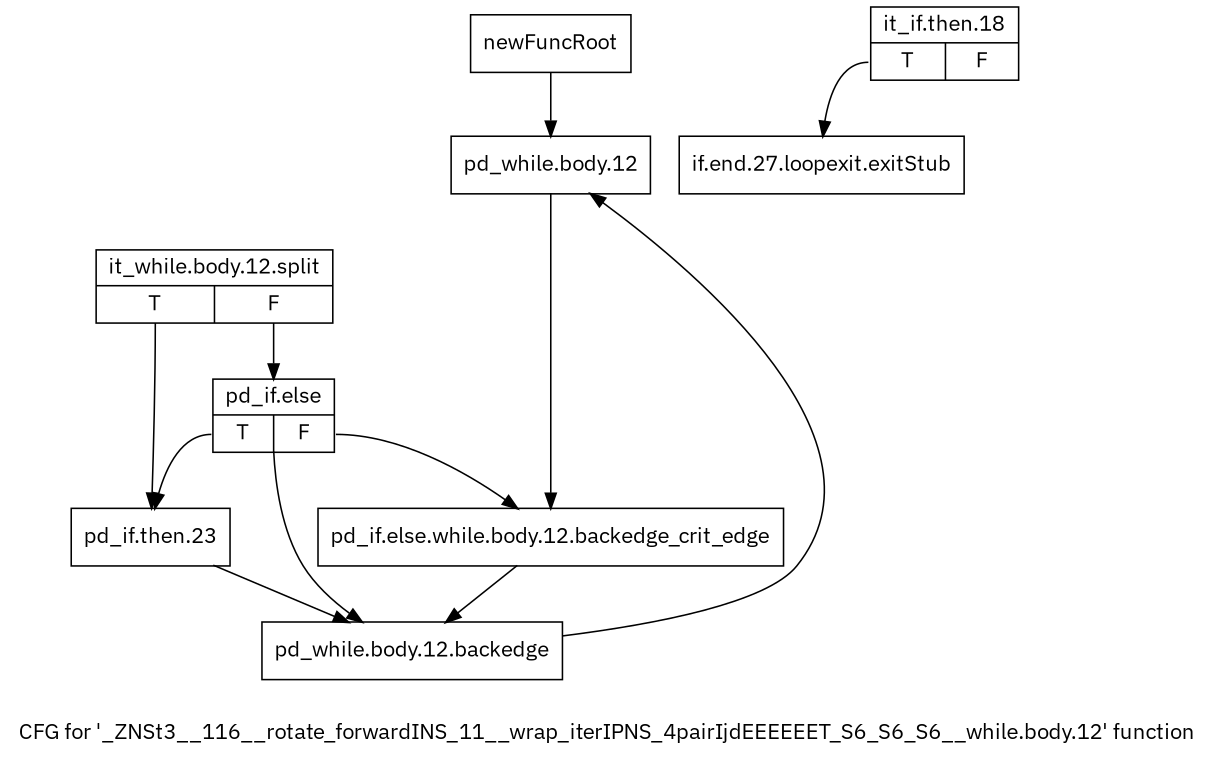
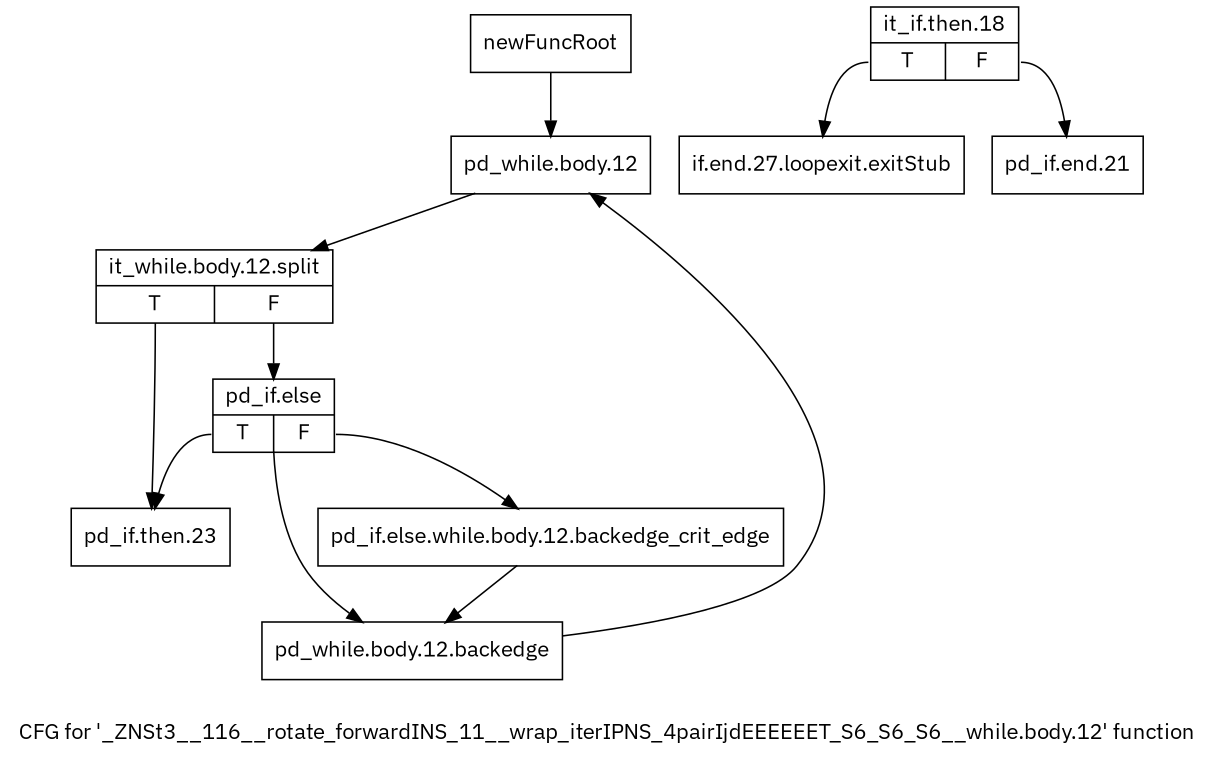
none -> (1068, 165)
(551, 343) -> (401, 219)
(274, 591) -> none
